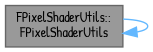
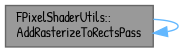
(64, 26) -> (79, 26)
